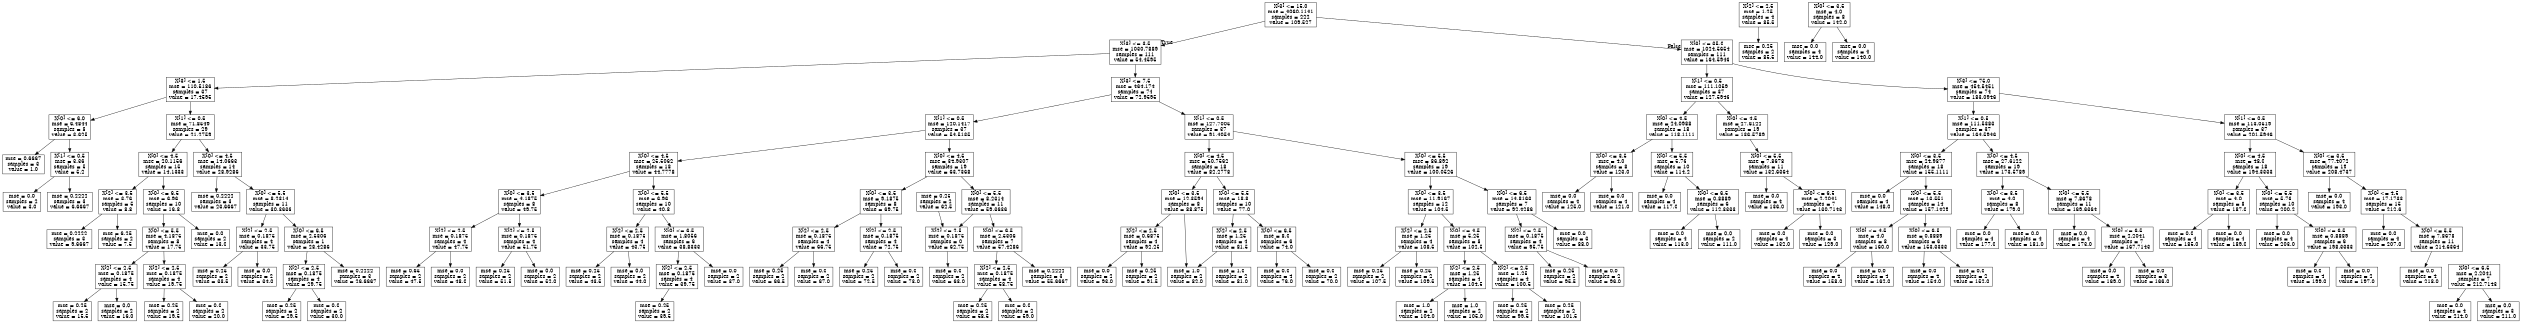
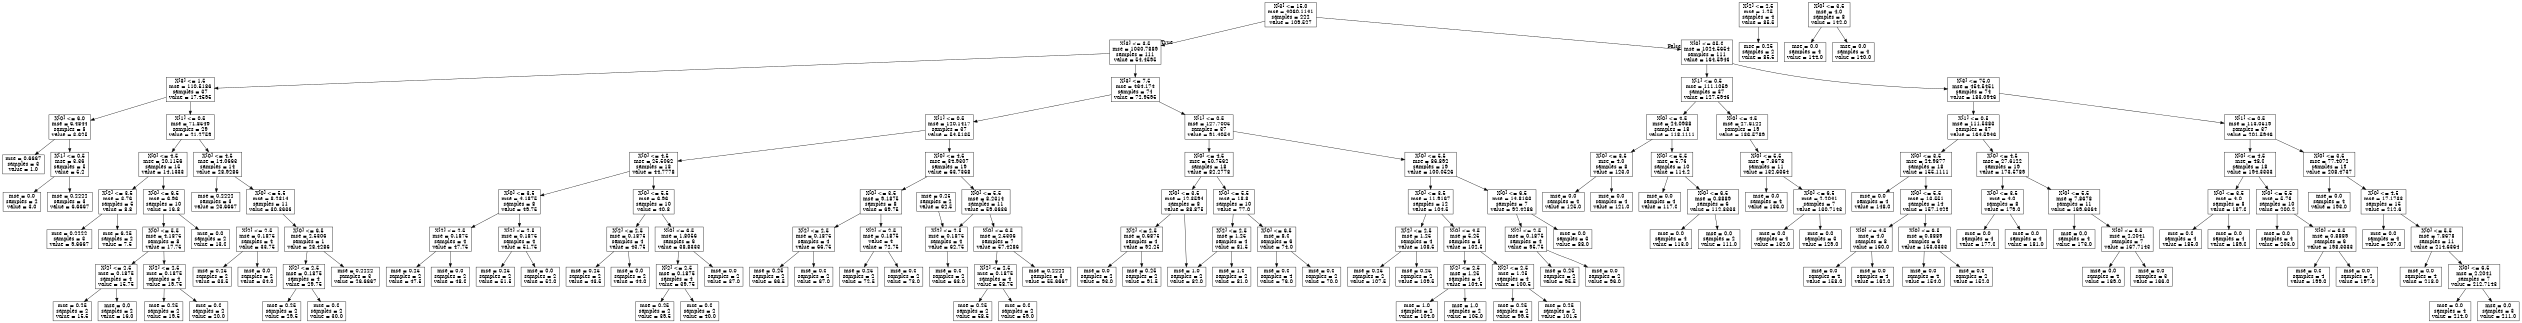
(264, 219) -> none
(881, 239) -> (881, 239)
(946, 239) -> (946, 239)
none -> (2454, 257)
(405, 277) -> (405, 277)
none -> (700, 311)
